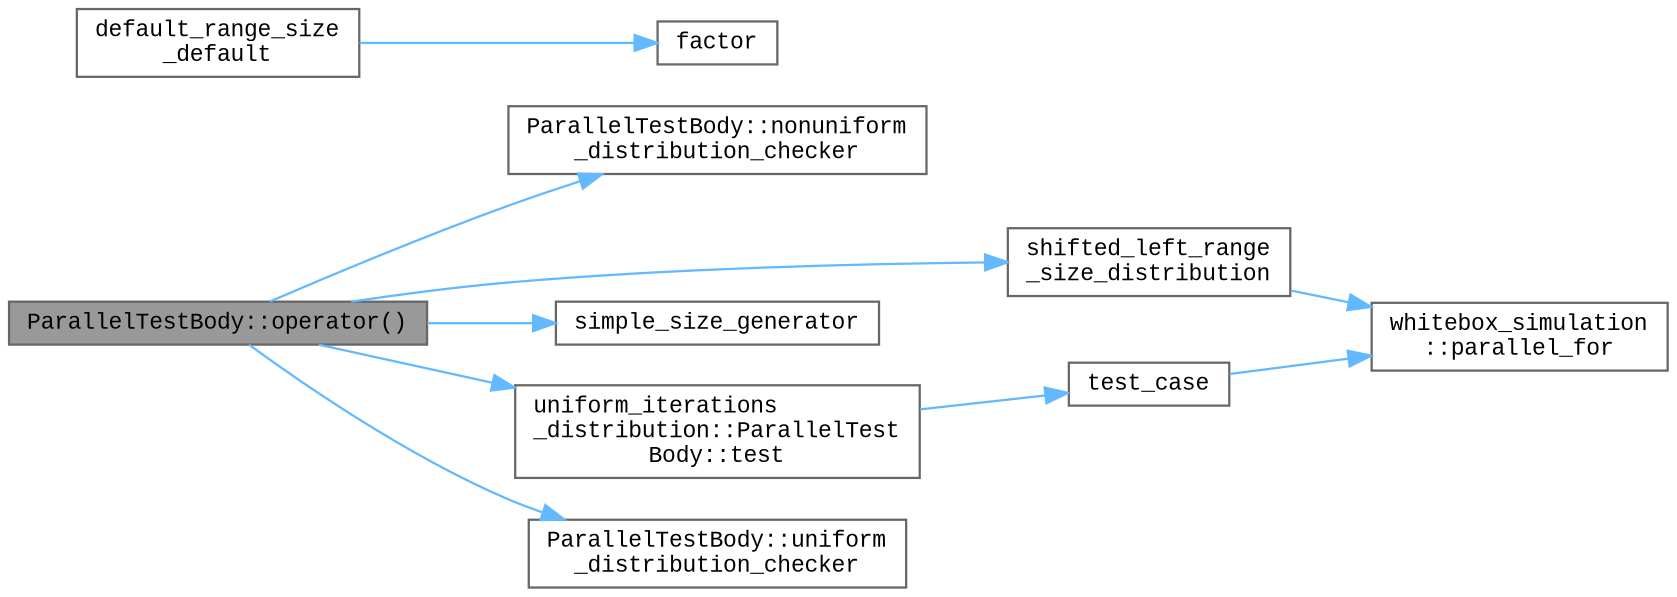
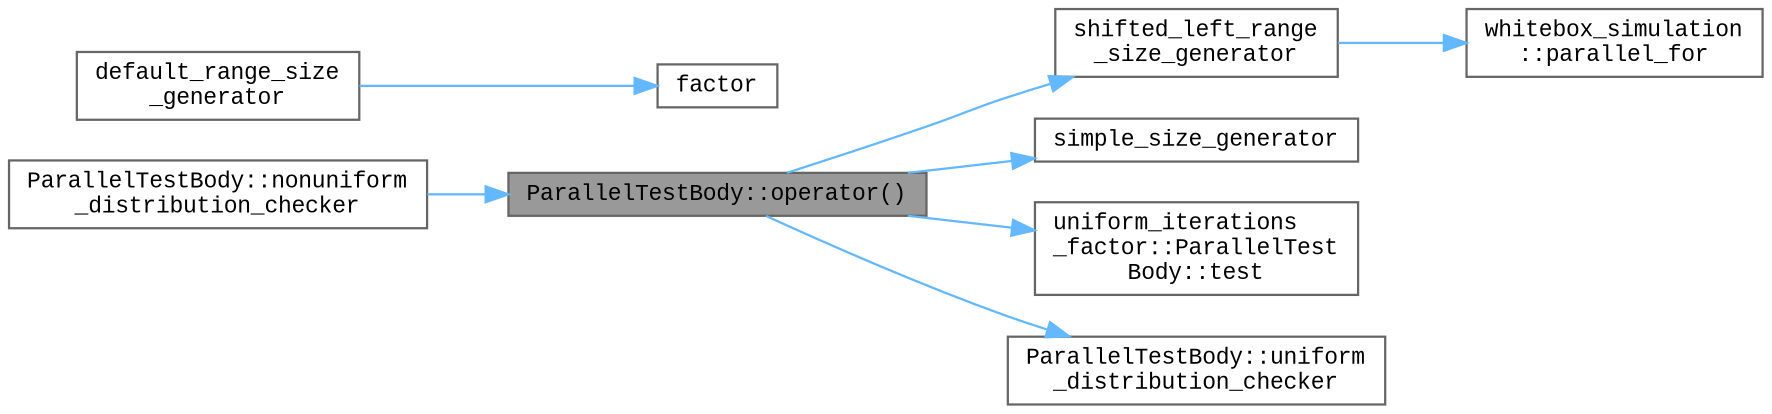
(218, 43) -> (218, 86)
(424, 238) -> (456, 194)
(1149, 262) -> (1197, 43)
(1149, 384) -> none
(717, 432) -> (1197, 249)
